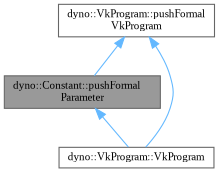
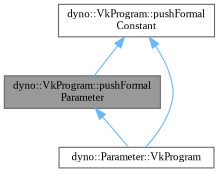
(136, 21) -> (136, 21)
(82, 92) -> (82, 92)
(136, 158) -> (136, 158)
